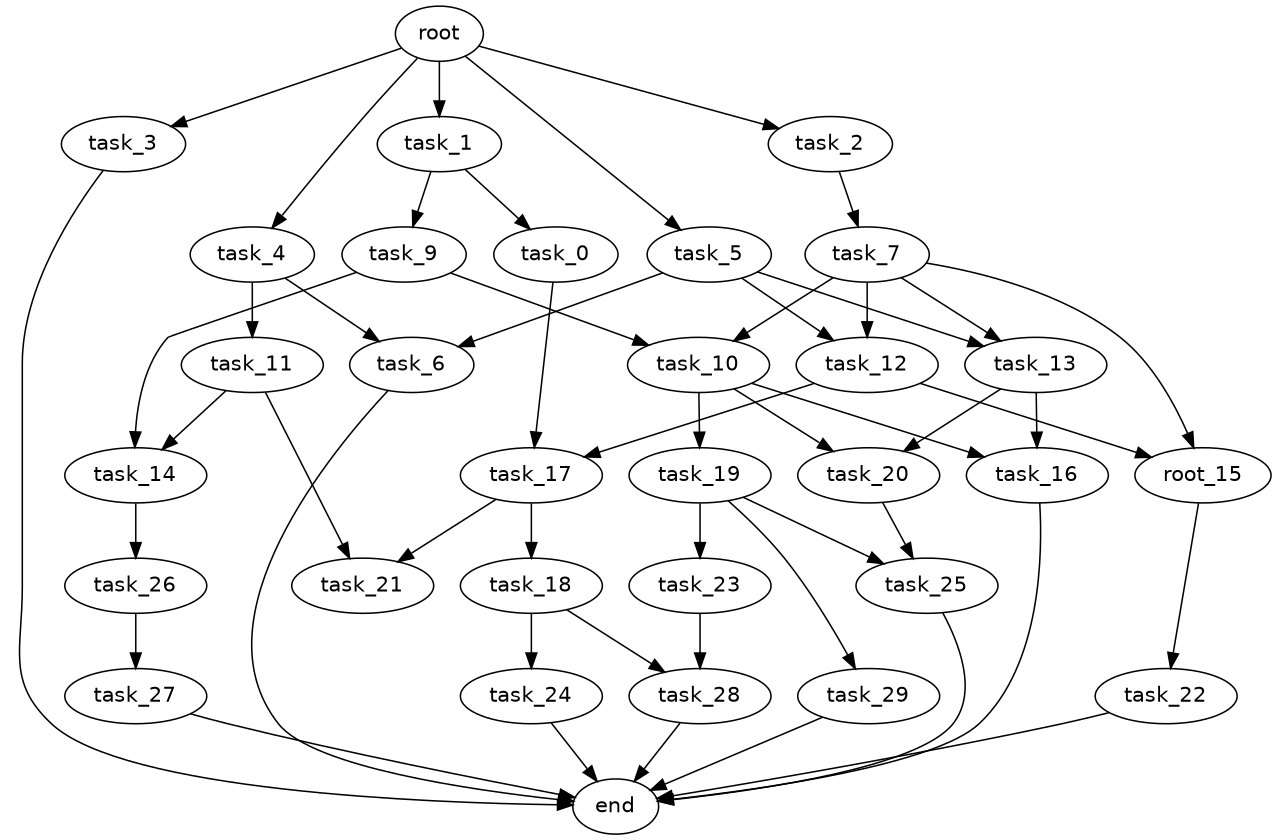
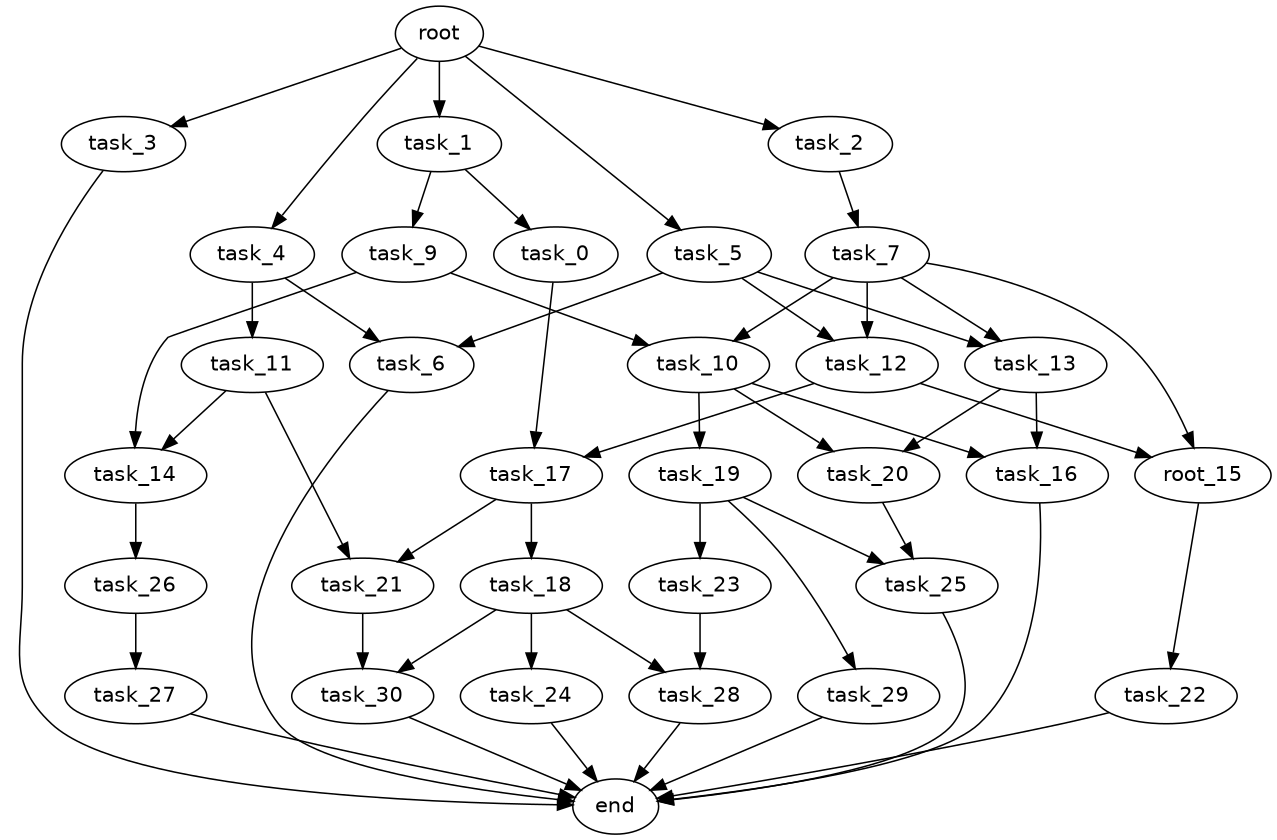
none -> (363, 696)
